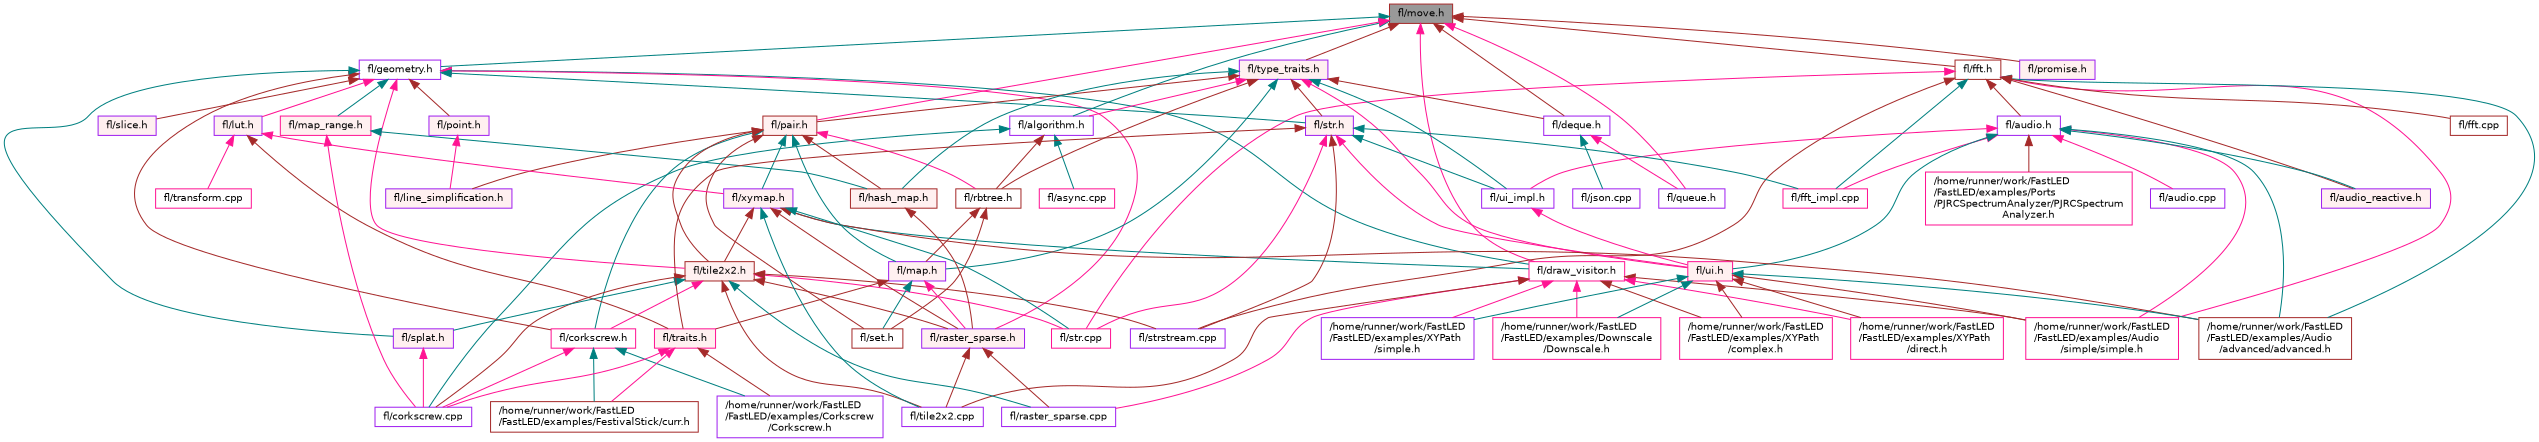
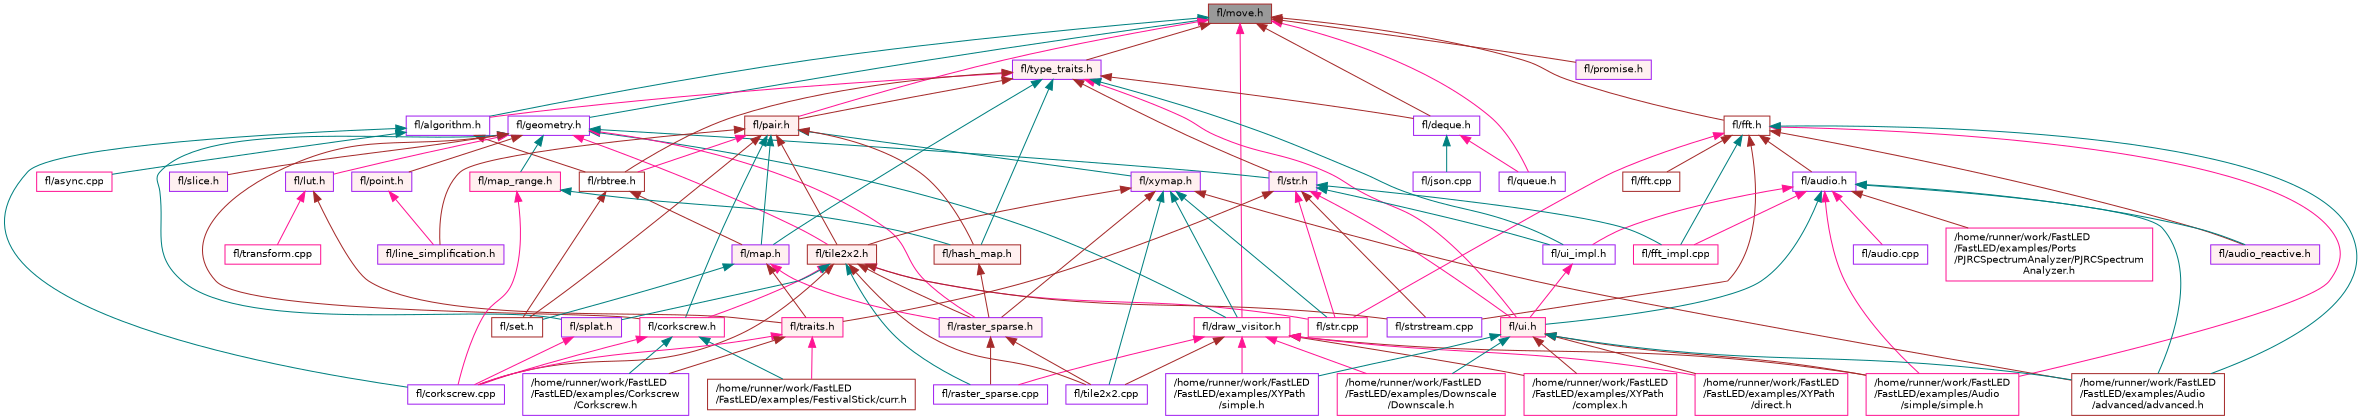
(498, 167) -> none
